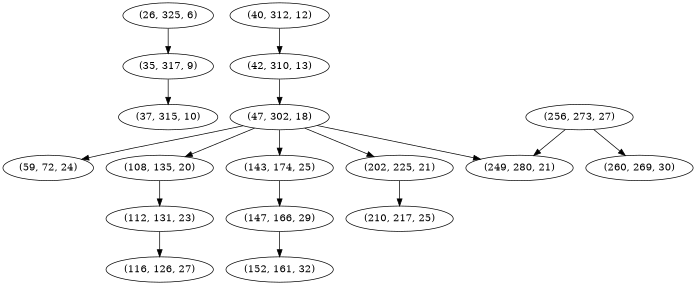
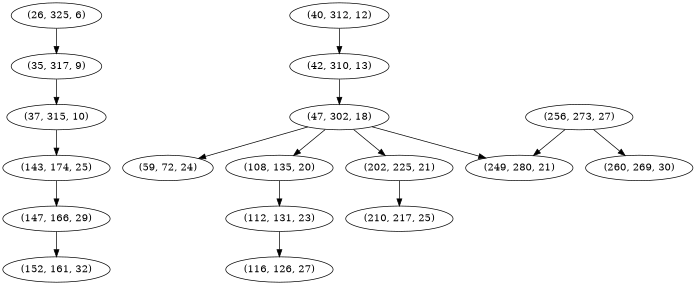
(280, 139) -> (56, 139)
